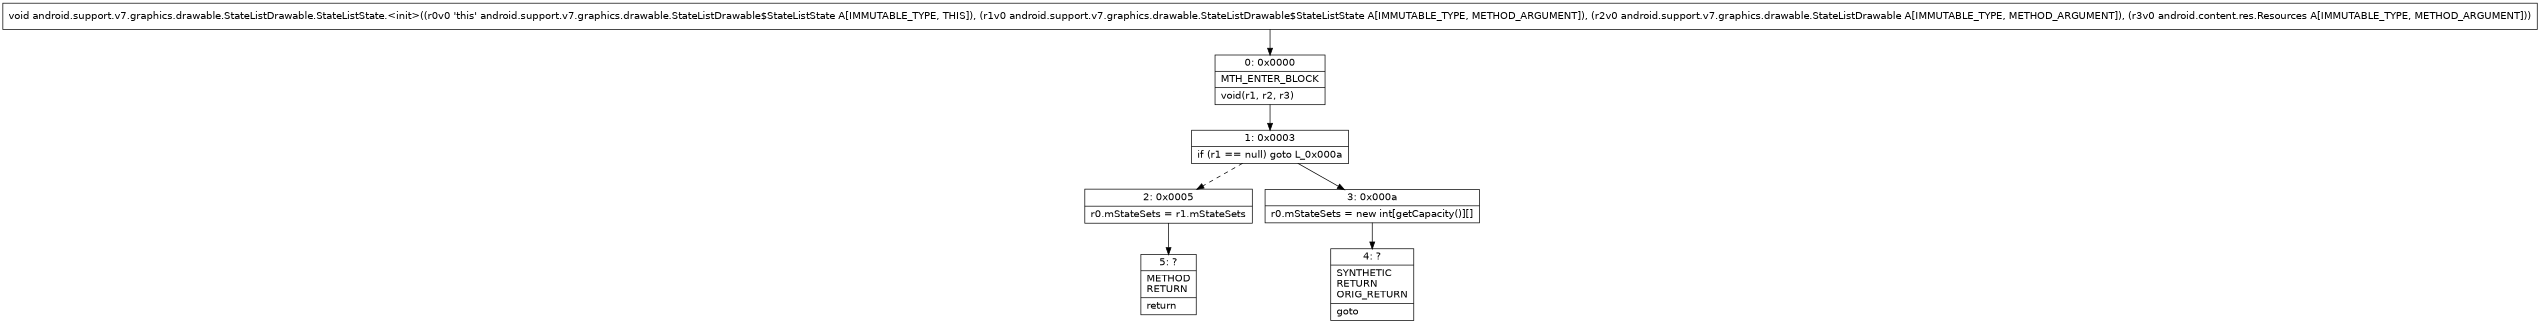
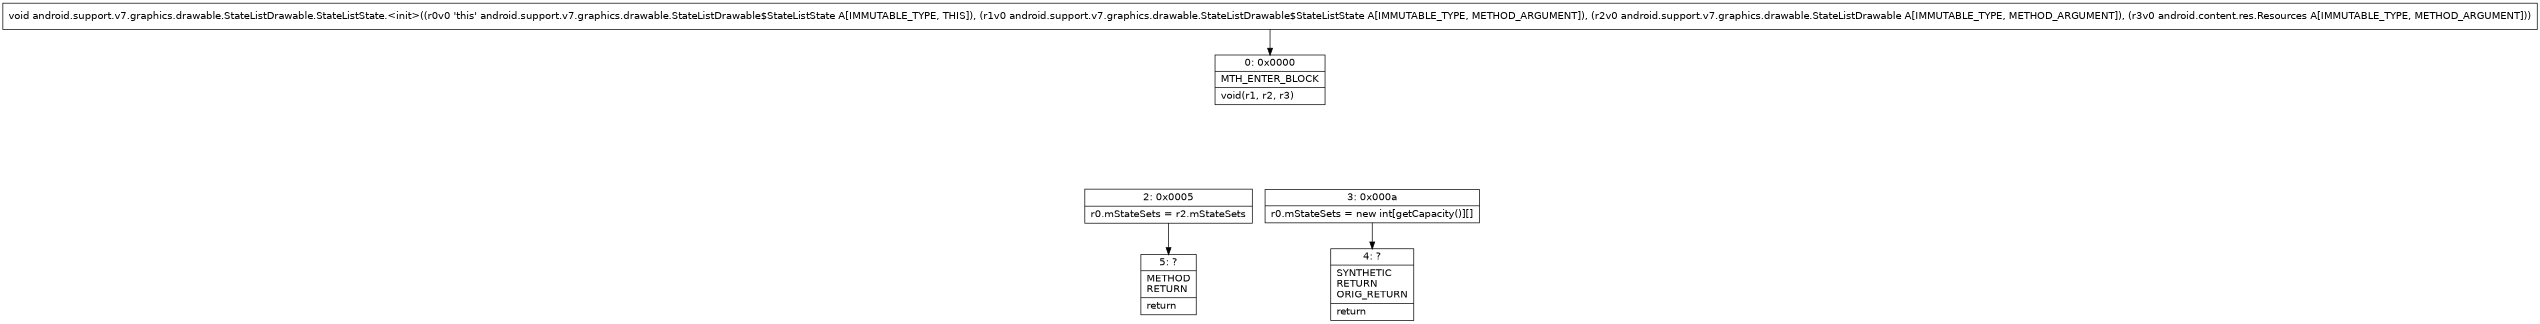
(1270, 147) -> none
(1169, 214) -> (1169, 214)
(1347, 312) -> (1352, 312)
